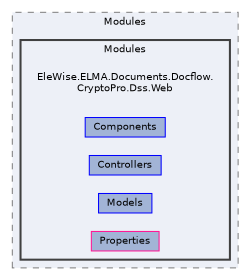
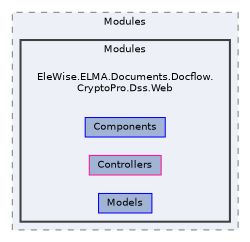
(125, 165) -> (125, 165)
(125, 241) -> none
